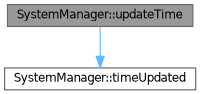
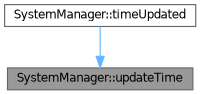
(100, 42) -> (100, 42)
